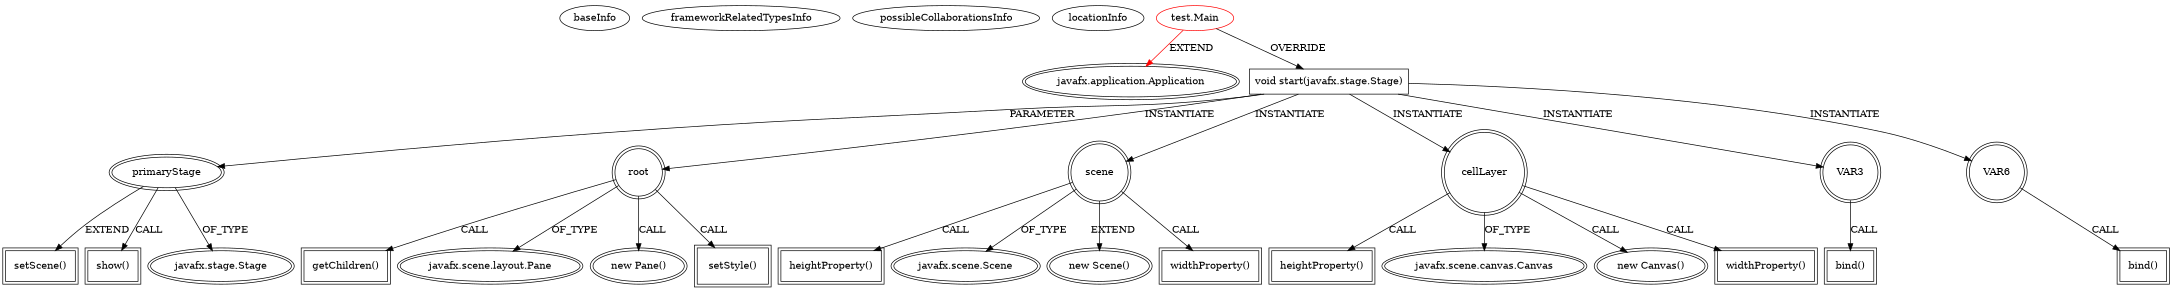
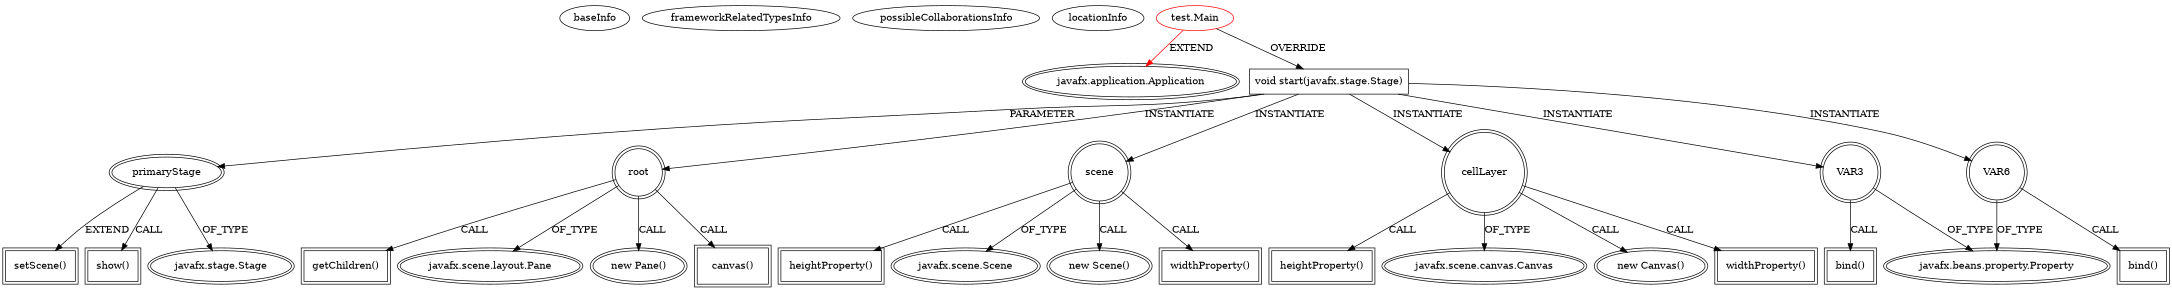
(1113, 230) -> (1113, 230)
(733, 266) -> (733, 266)
none -> (1997, 266)
